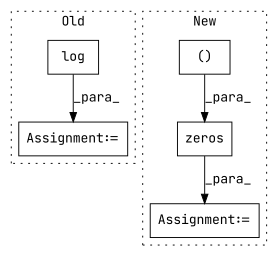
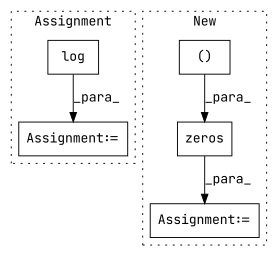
(73, 22) -> (73, 22)
